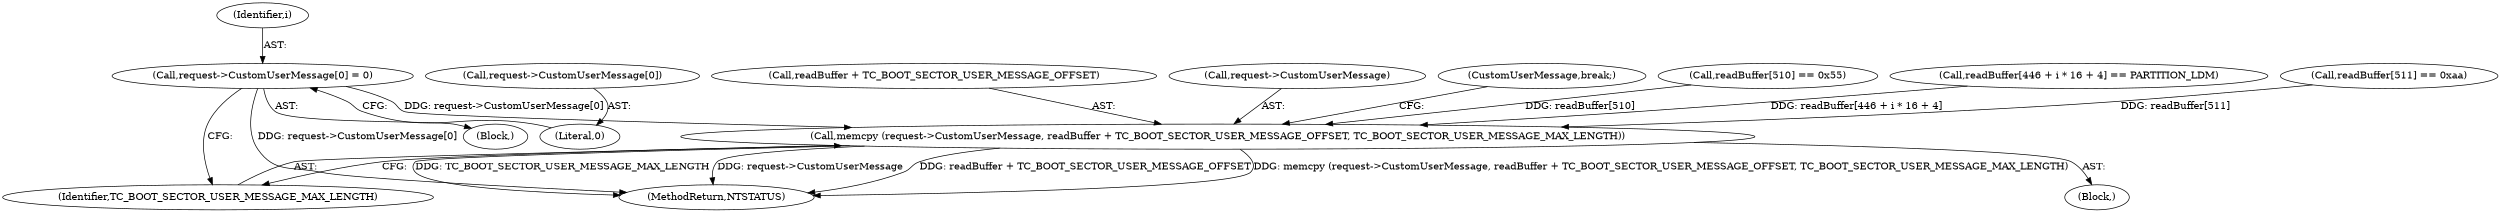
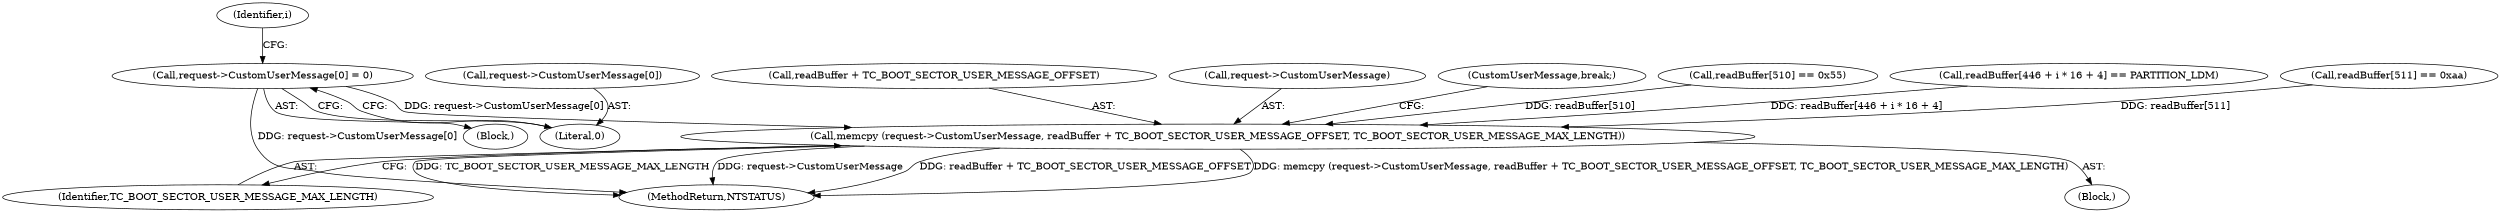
(277, 46) -> (277, 46)
(207, 127) -> (410, 120)
